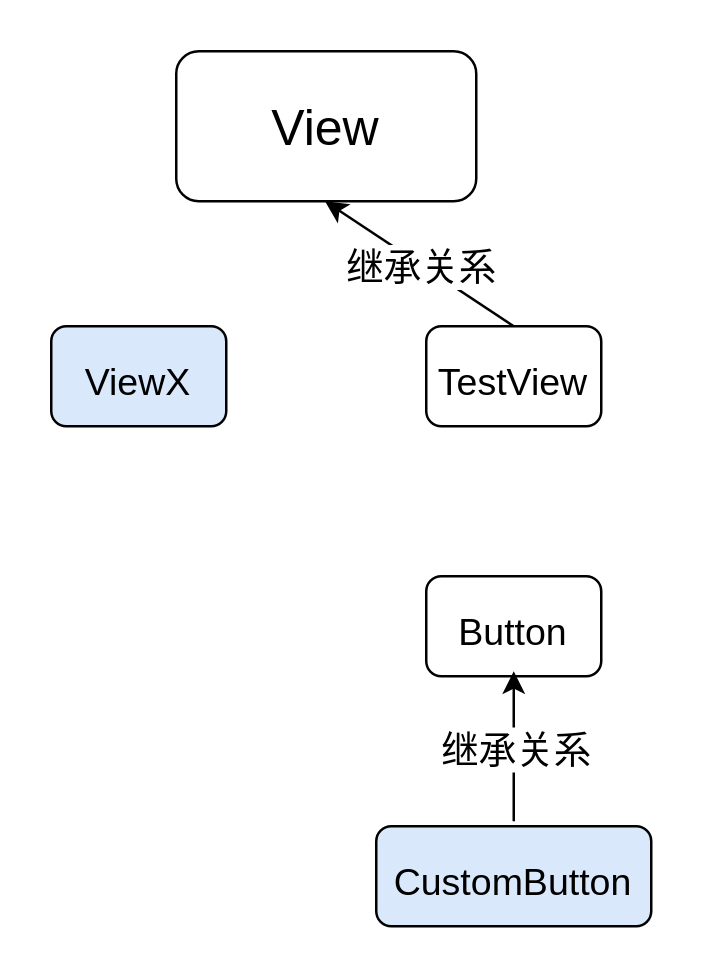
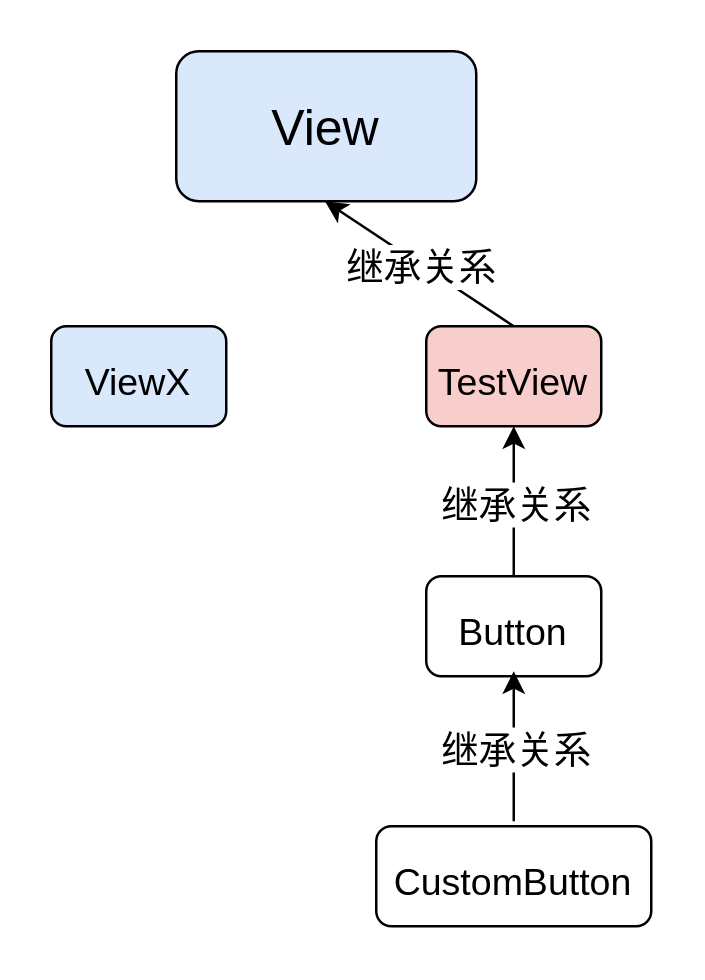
(326, 126) -> (326, 126)
(514, 376) -> (514, 376)
none -> (514, 544)
(514, 876) -> (514, 876)
